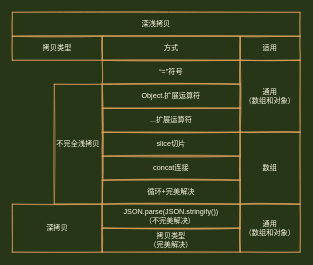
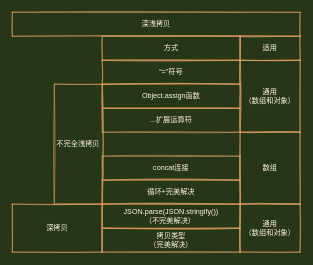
(57, 48) -> none
(171, 96) -> (171, 96)
(171, 144) -> none
